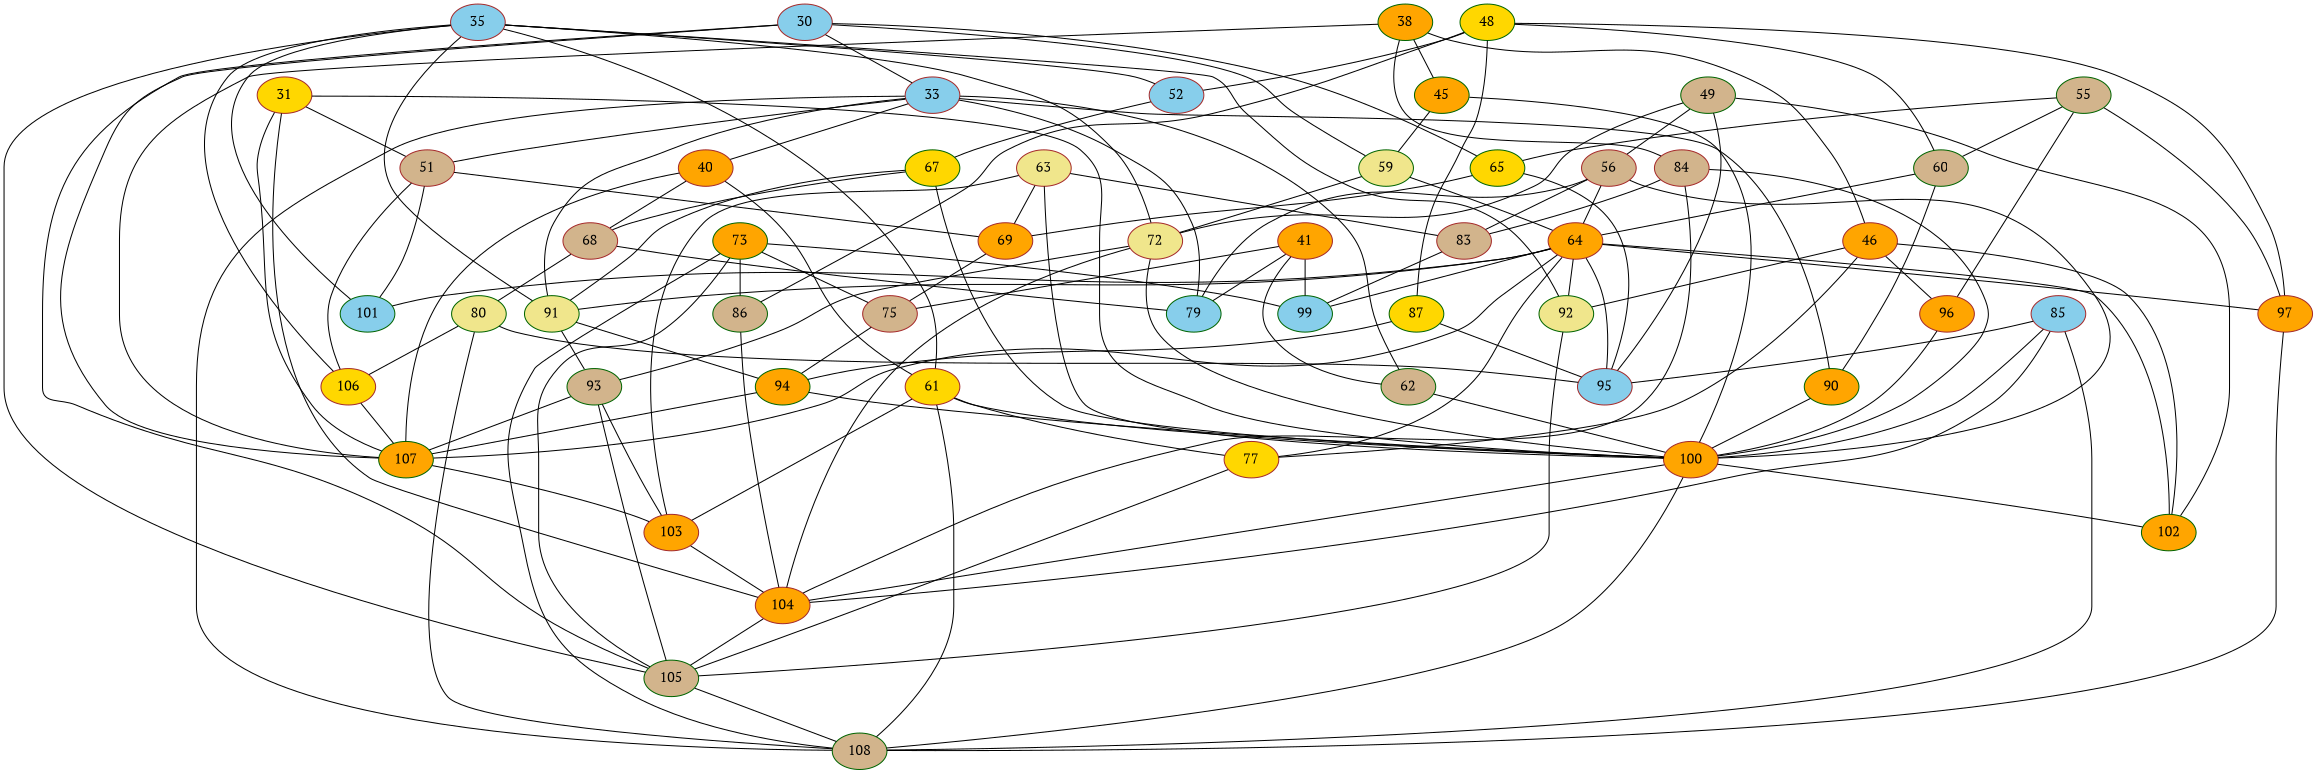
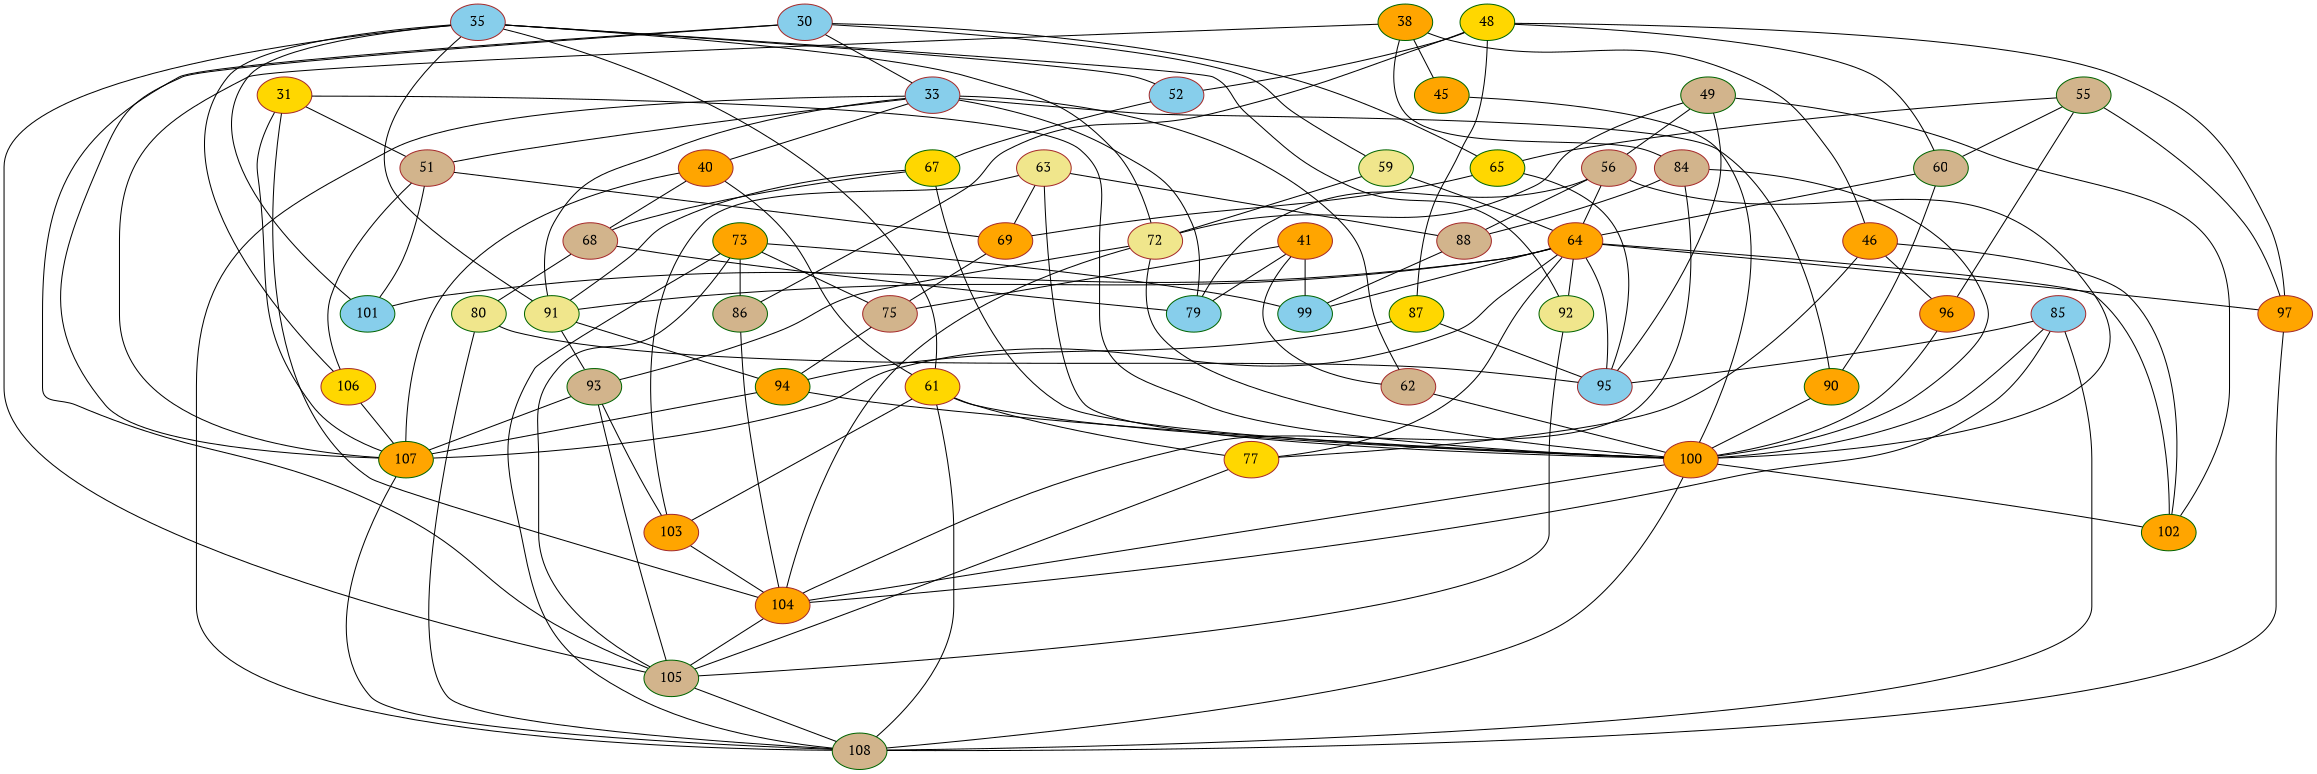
(1413, 133) -> none
(1464, 241) -> (1464, 241)
(1718, 277) -> none
(409, 353) -> none
(1408, 387) -> (1408, 387)
(547, 491) -> (396, 709)
